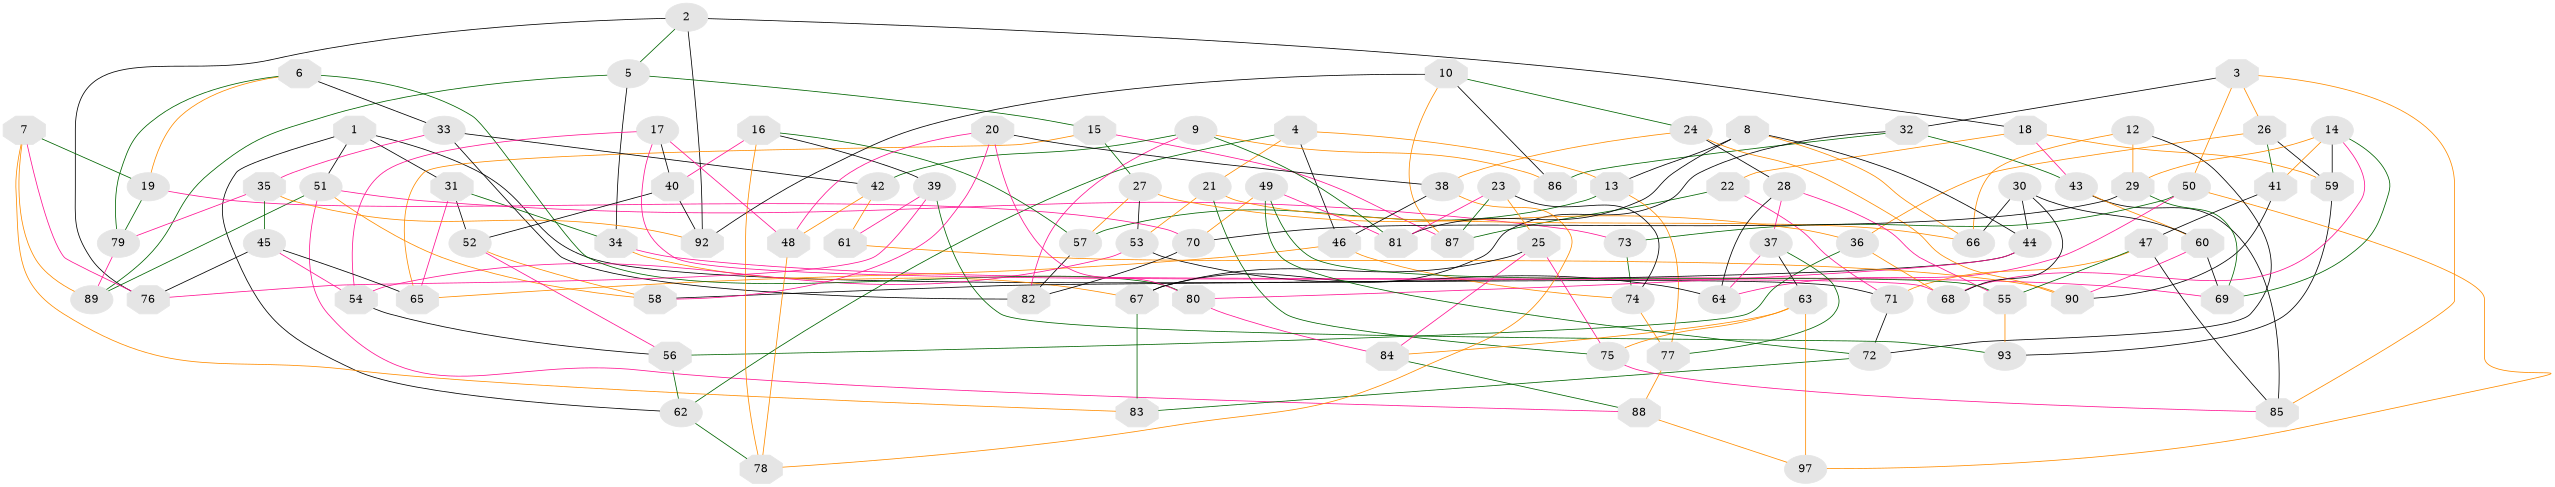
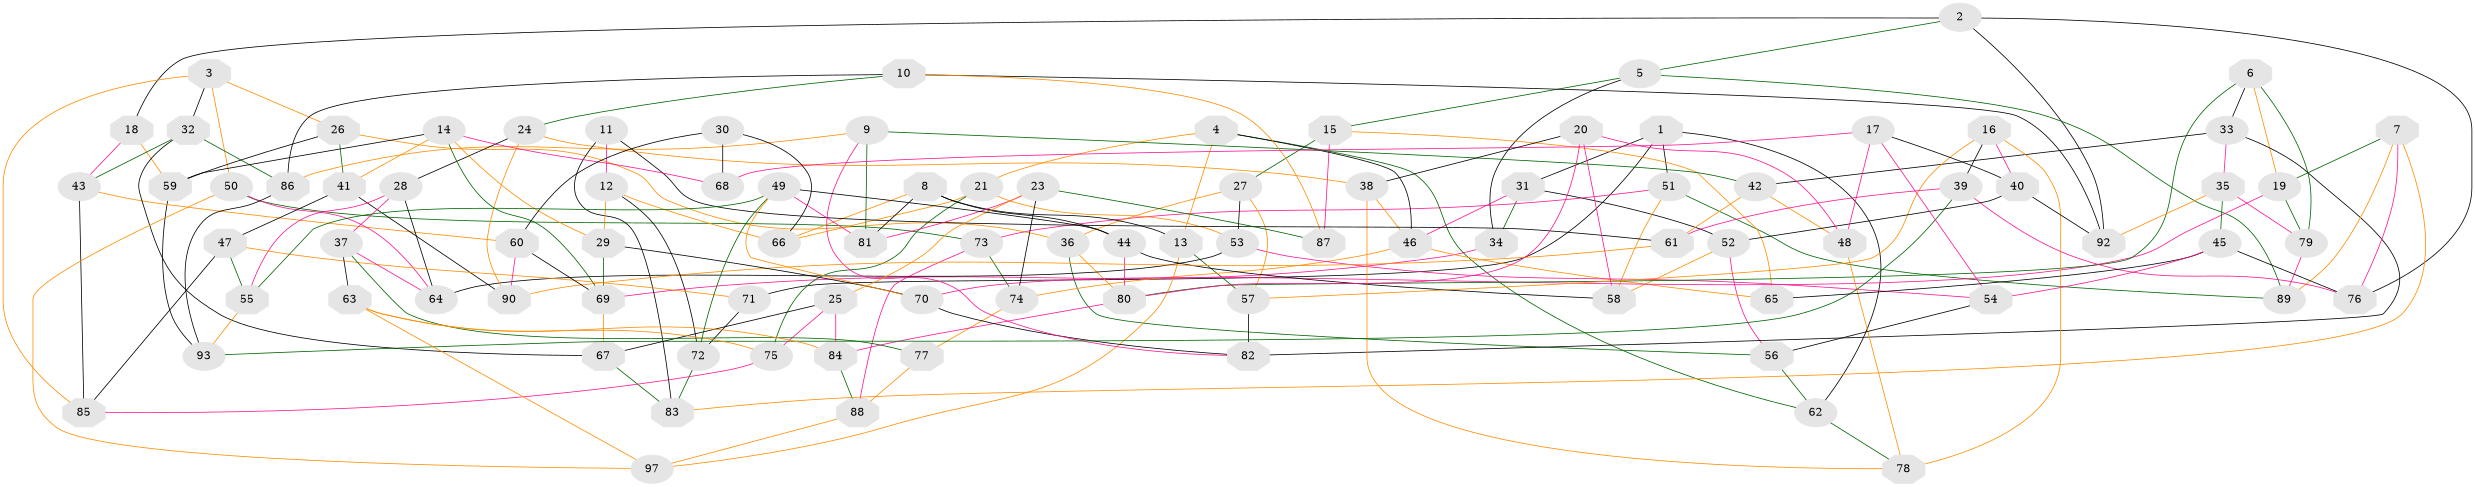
none -> (607, 130)
(924, 160) -> (1708, 275)
(1728, 187) -> none
(1405, 207) -> (1388, 215)
(2026, 219) -> (963, 209)
(435, 243) -> (1467, 215)
none -> (190, 244)
(1675, 255) -> (954, 410)
(1889, 263) -> (1096, 271)
(873, 279) -> (603, 324)
(904, 388) -> (884, 303)
